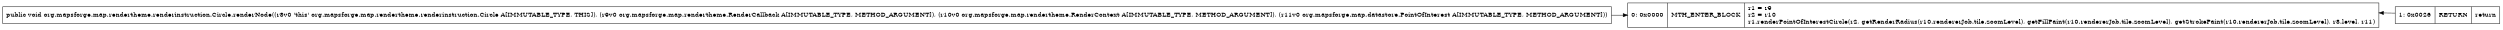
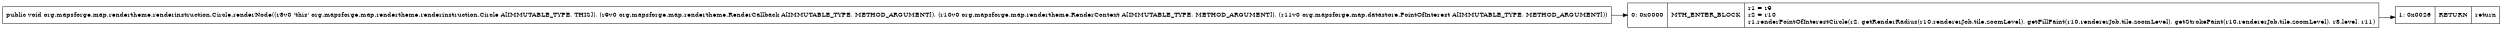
(2389, 13) -> (2385, 17)
